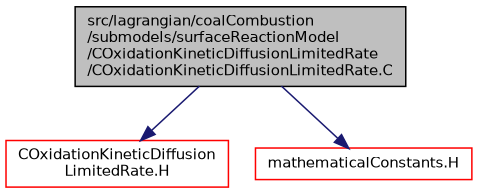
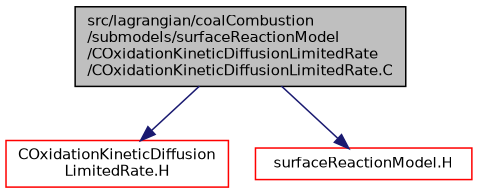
(364, 164) -> (364, 164)
